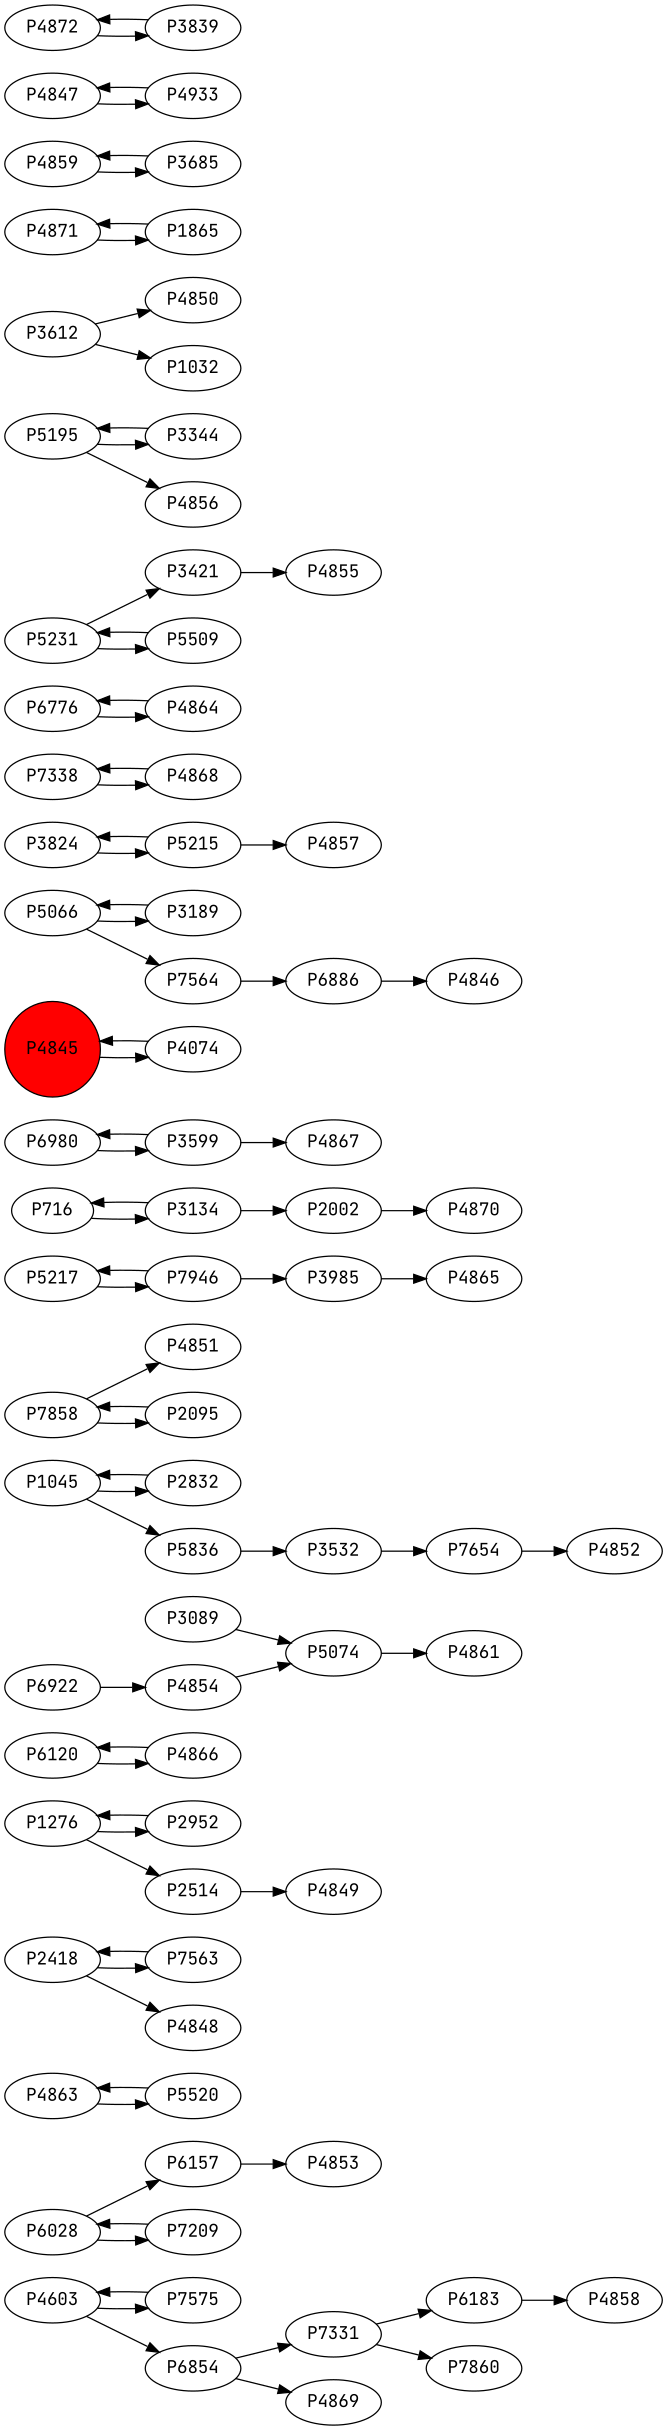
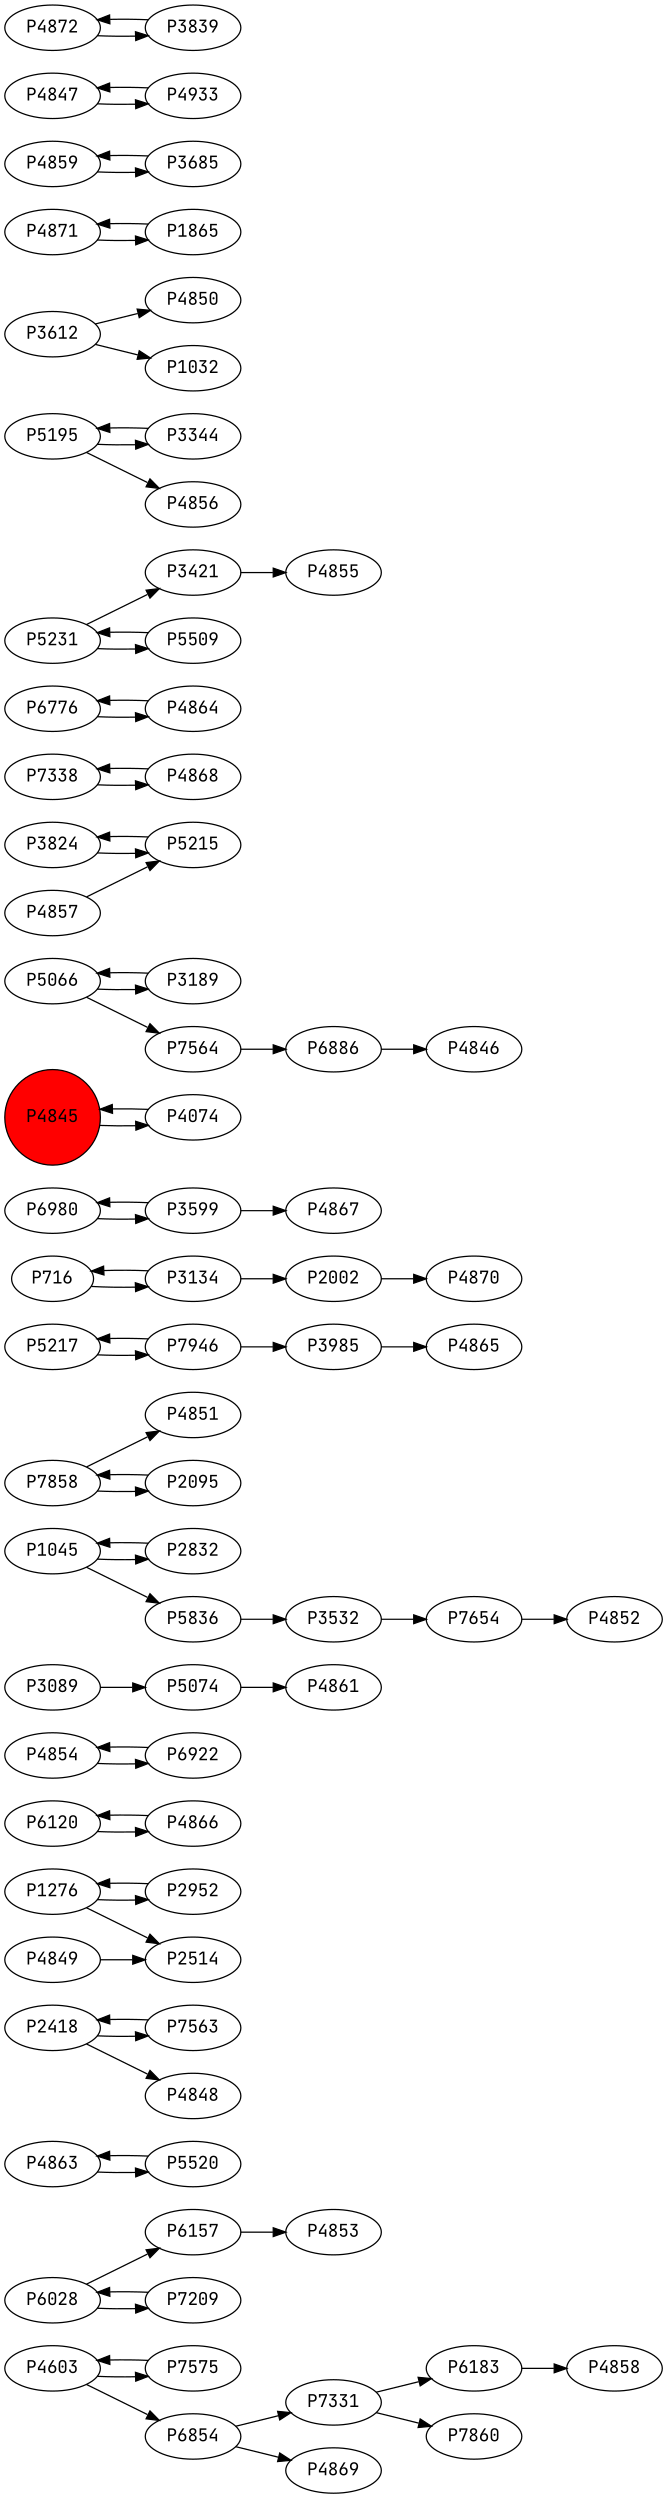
(257, 845) -> (117, 882)
(257, 1672) -> (116, 1764)
(257, 1892) -> (116, 1960)
